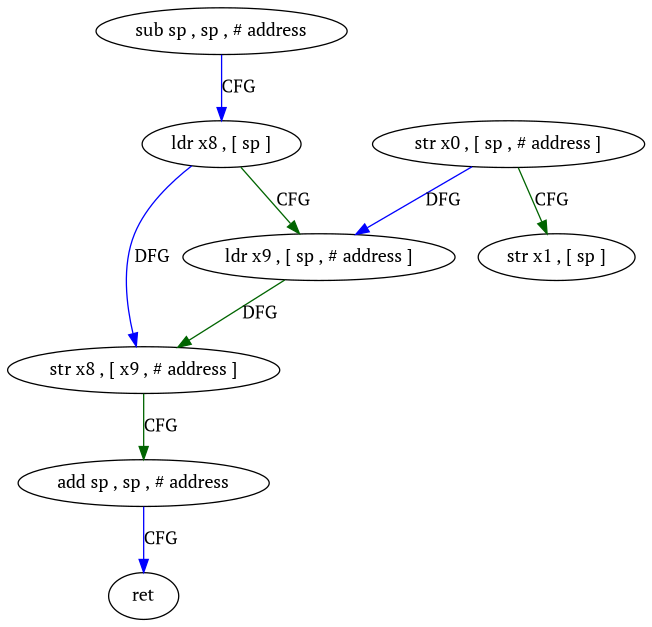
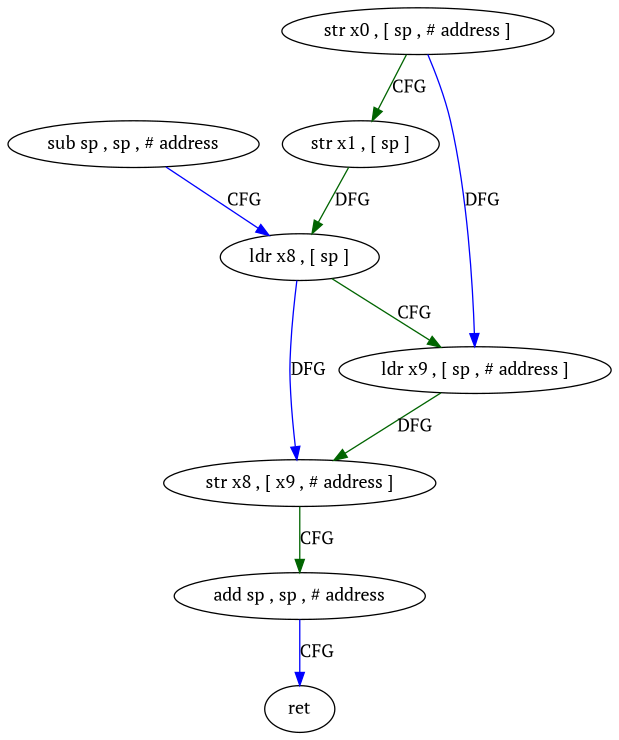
none -> (334, 195)
